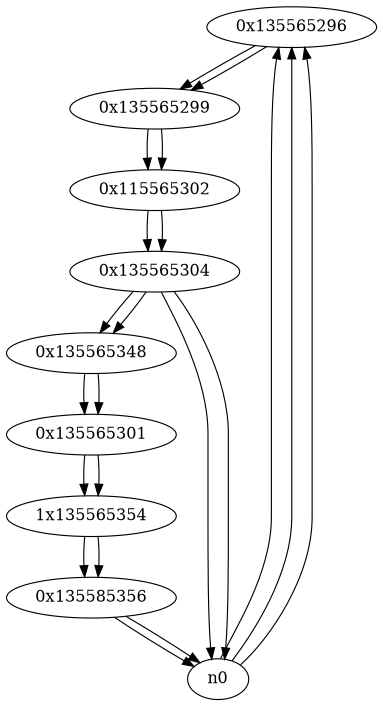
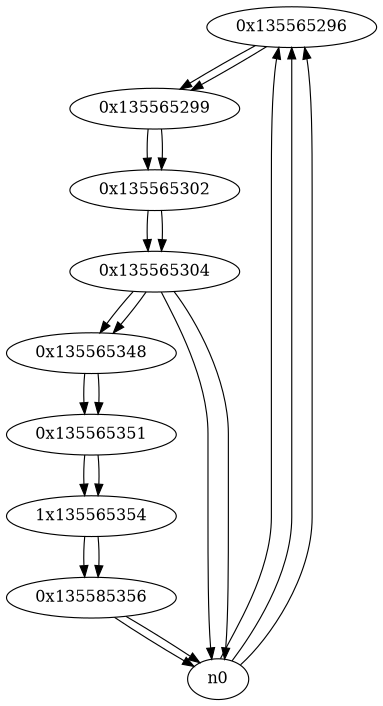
(155, 190) -> (155, 190)
(91, 435) -> (91, 435)
